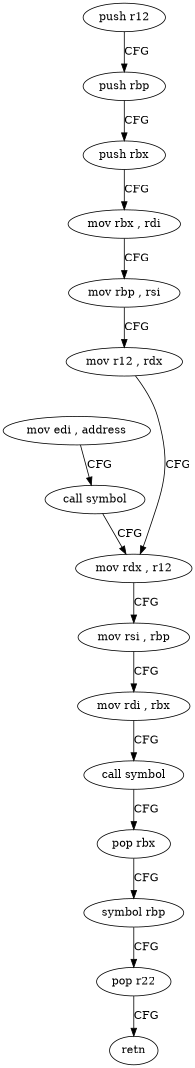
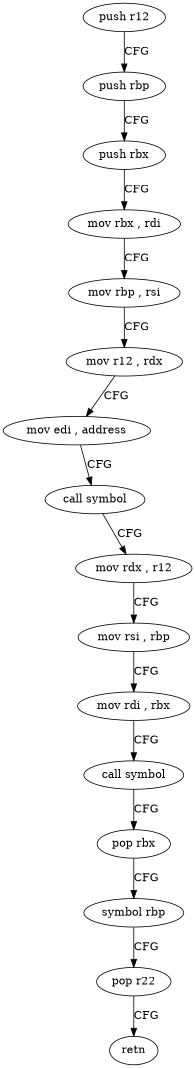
(165, 460) -> (103, 393)
